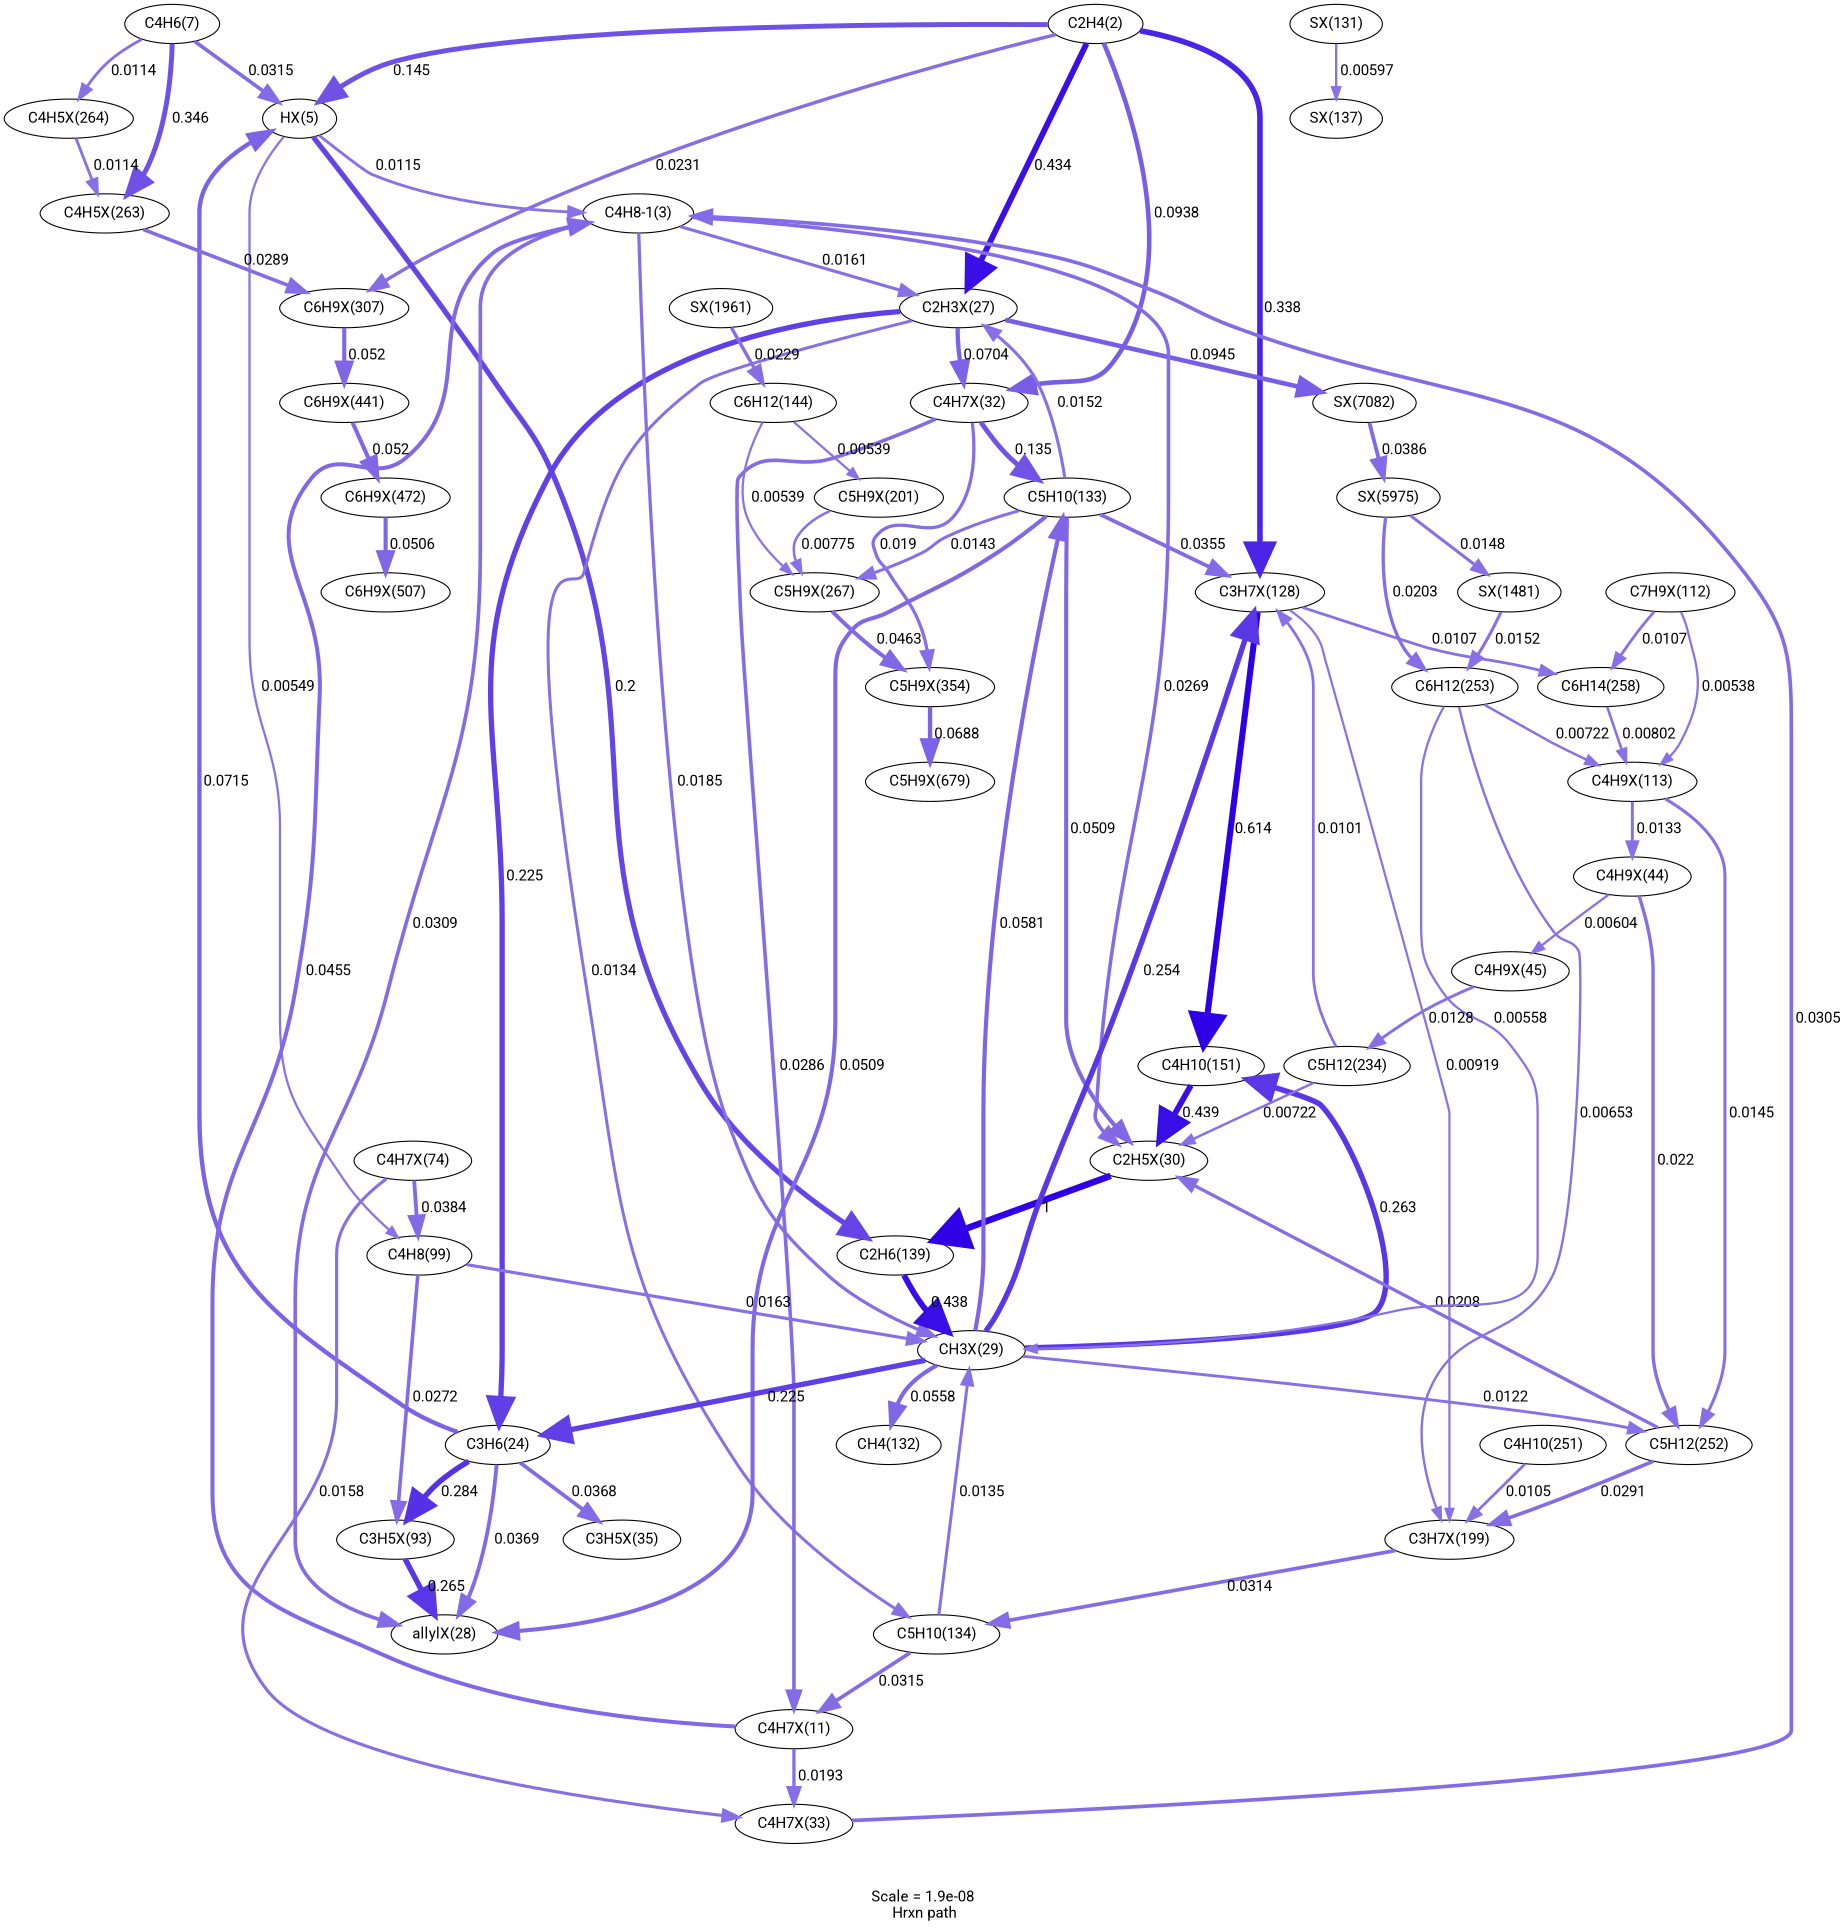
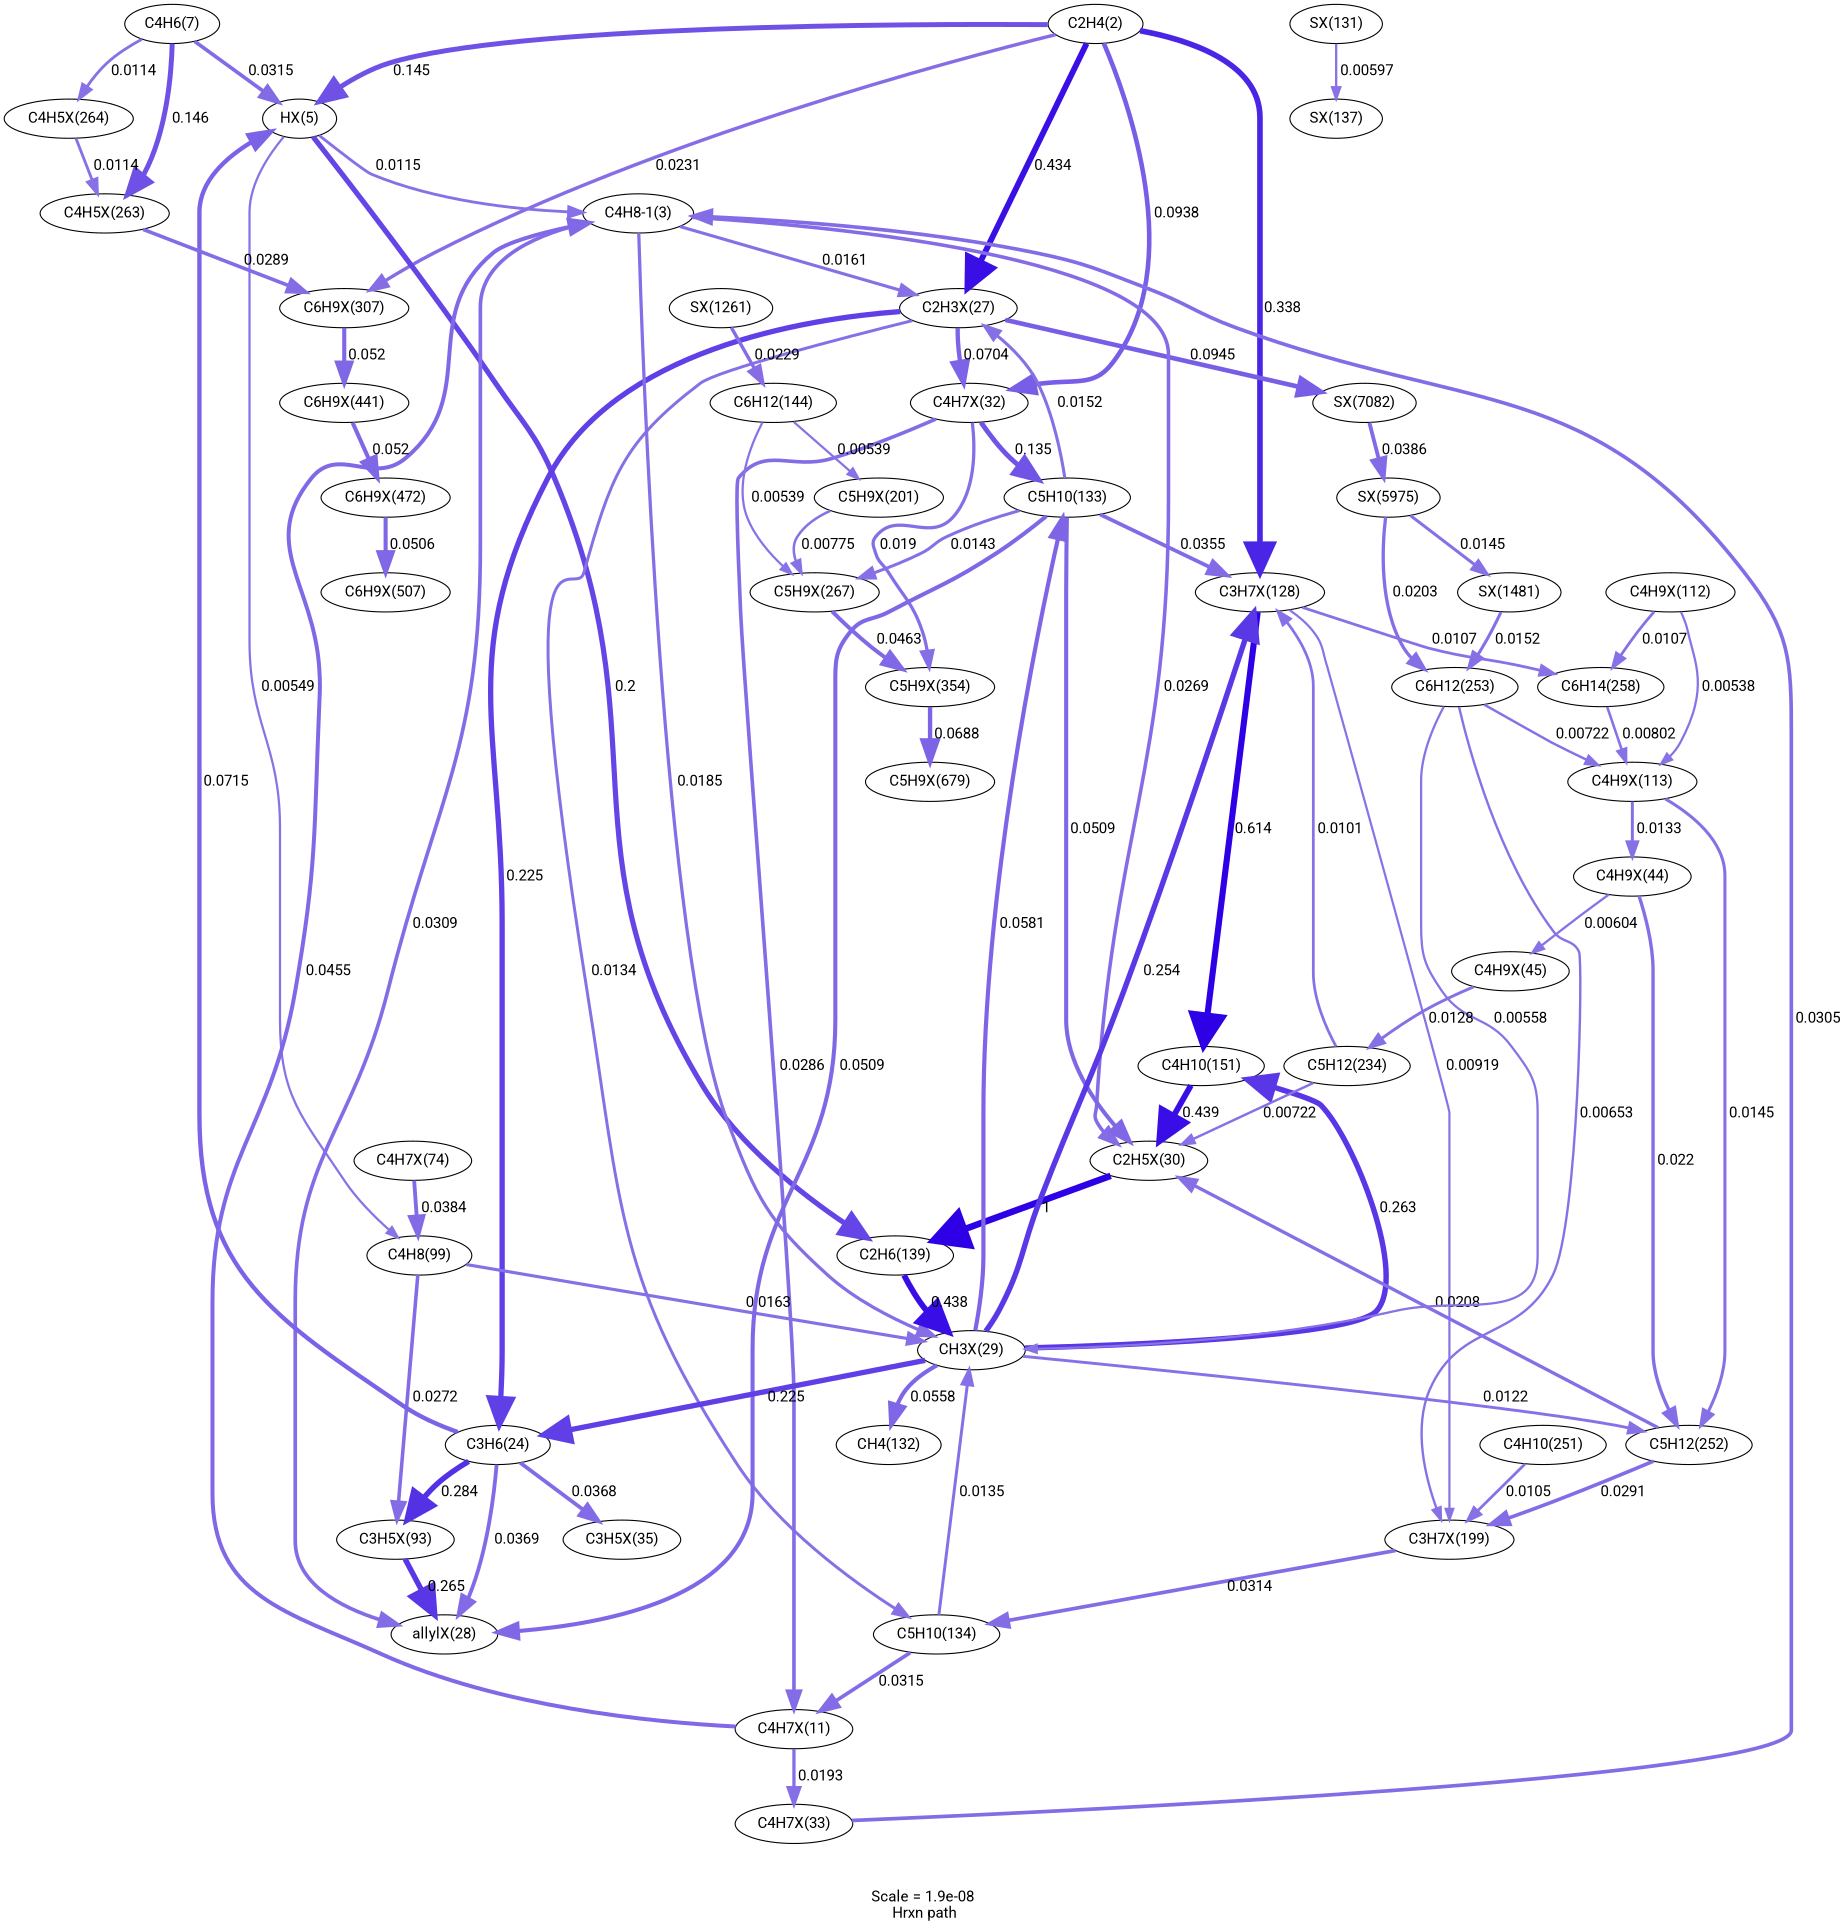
(189, 119) -> (189, 119)
(721, 308) -> (721, 308)
(1481, 545) -> (1481, 545)
(1670, 592) -> (1670, 592)
(248, 1656) -> none
